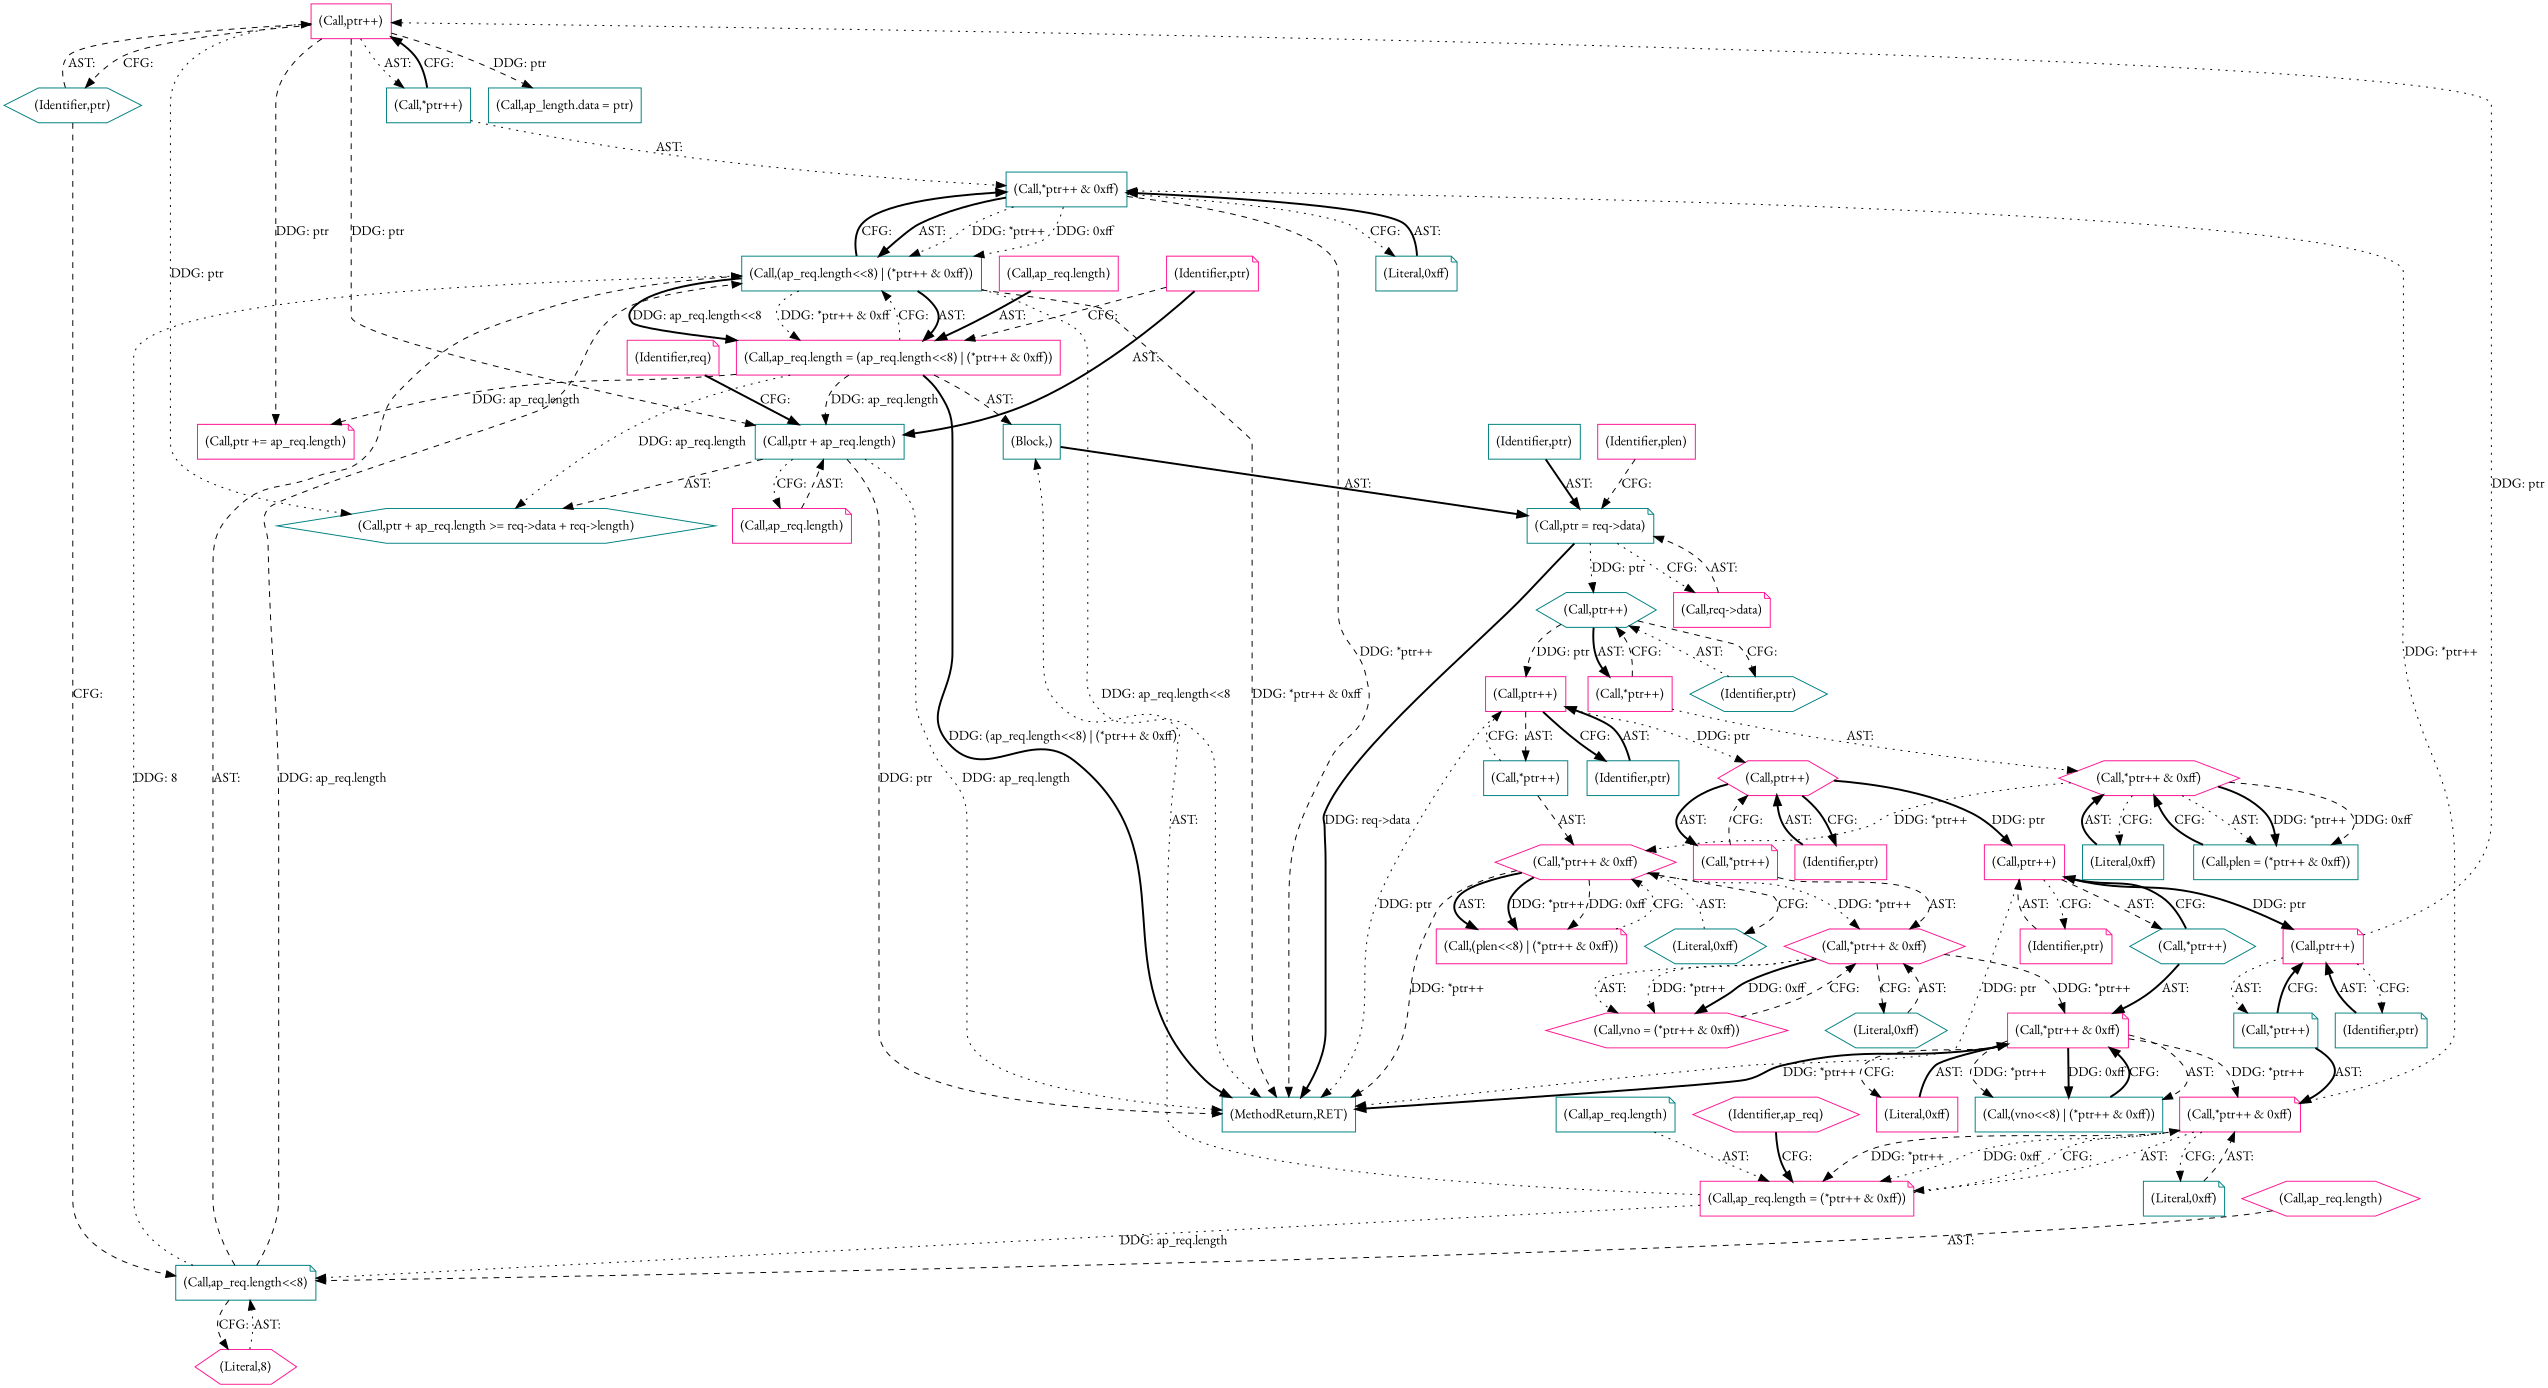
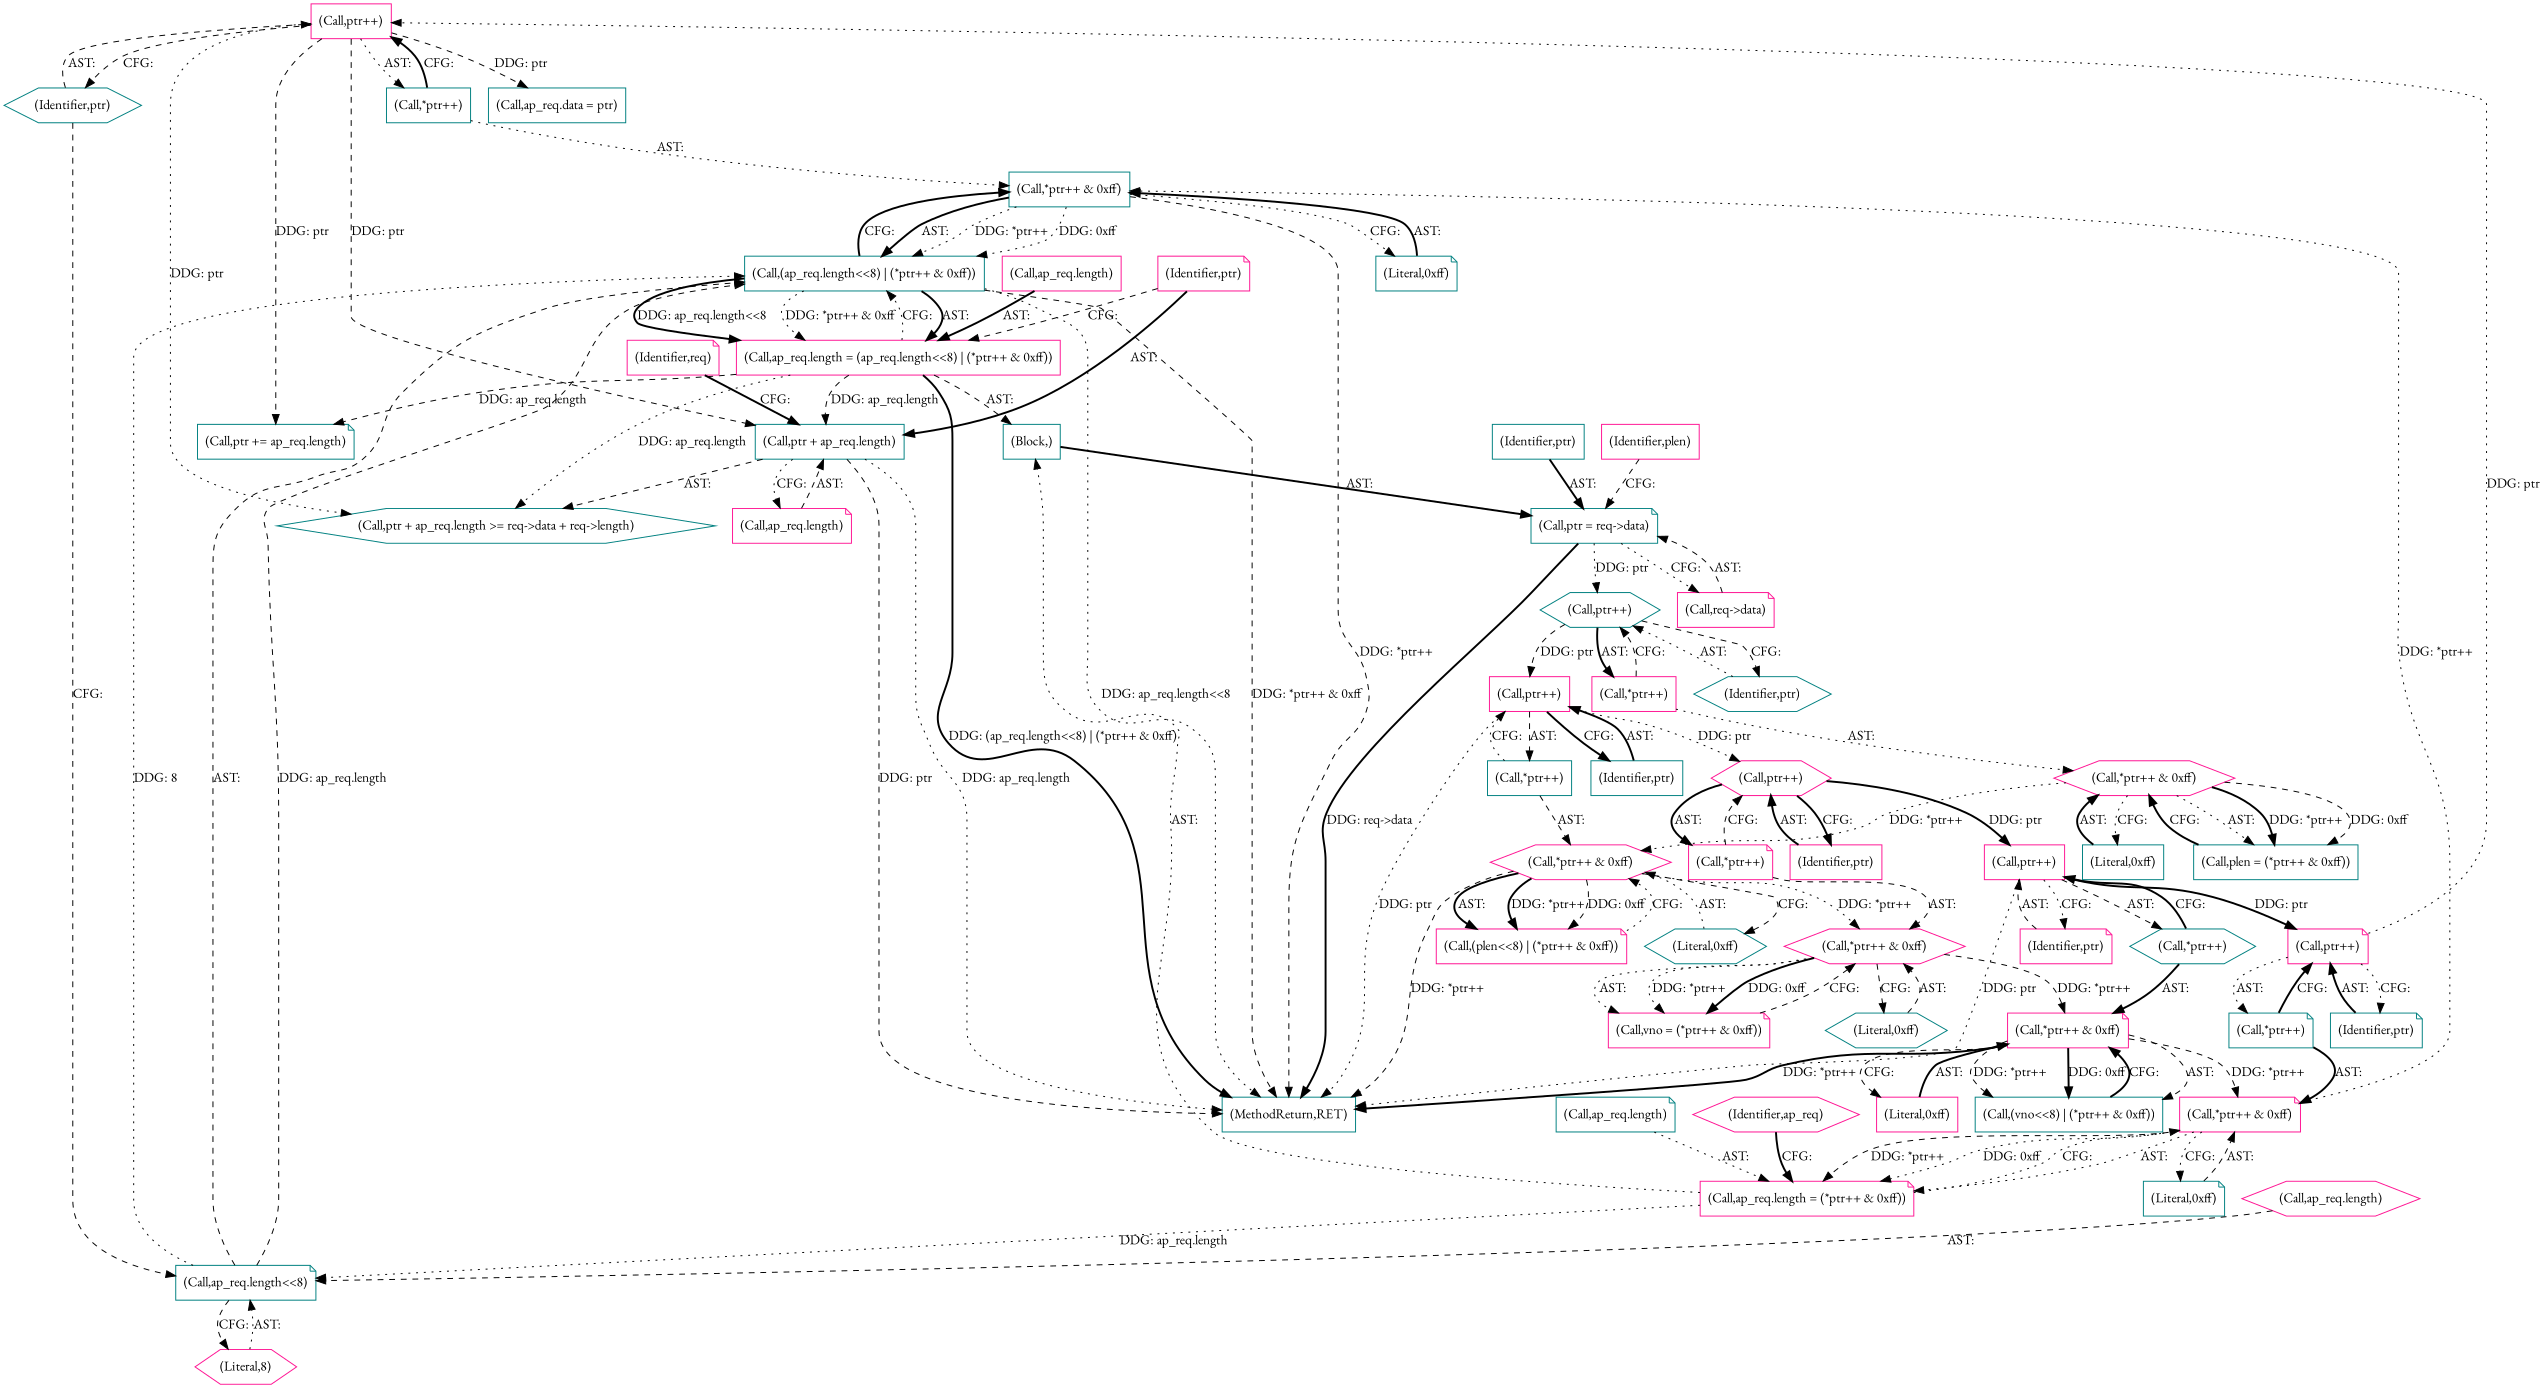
(565, 105) -> (557, 105)
(276, 442) -> (276, 442)
(1667, 1030) -> (1689, 1030)
